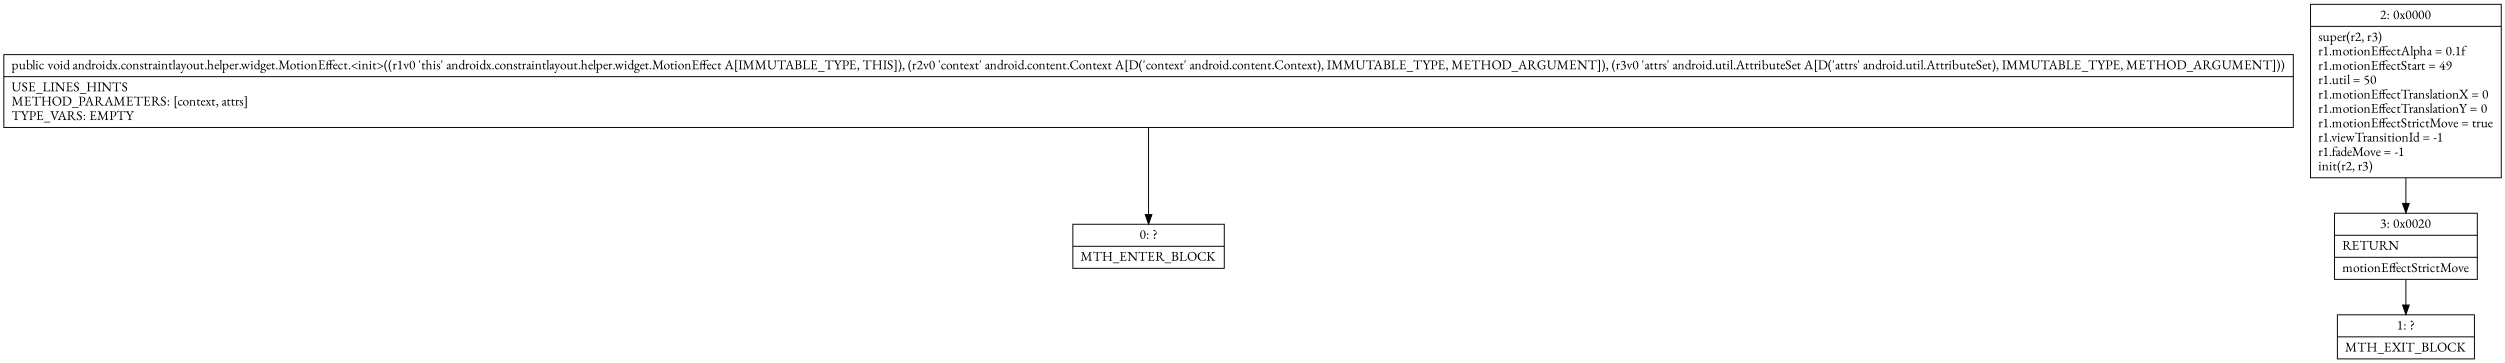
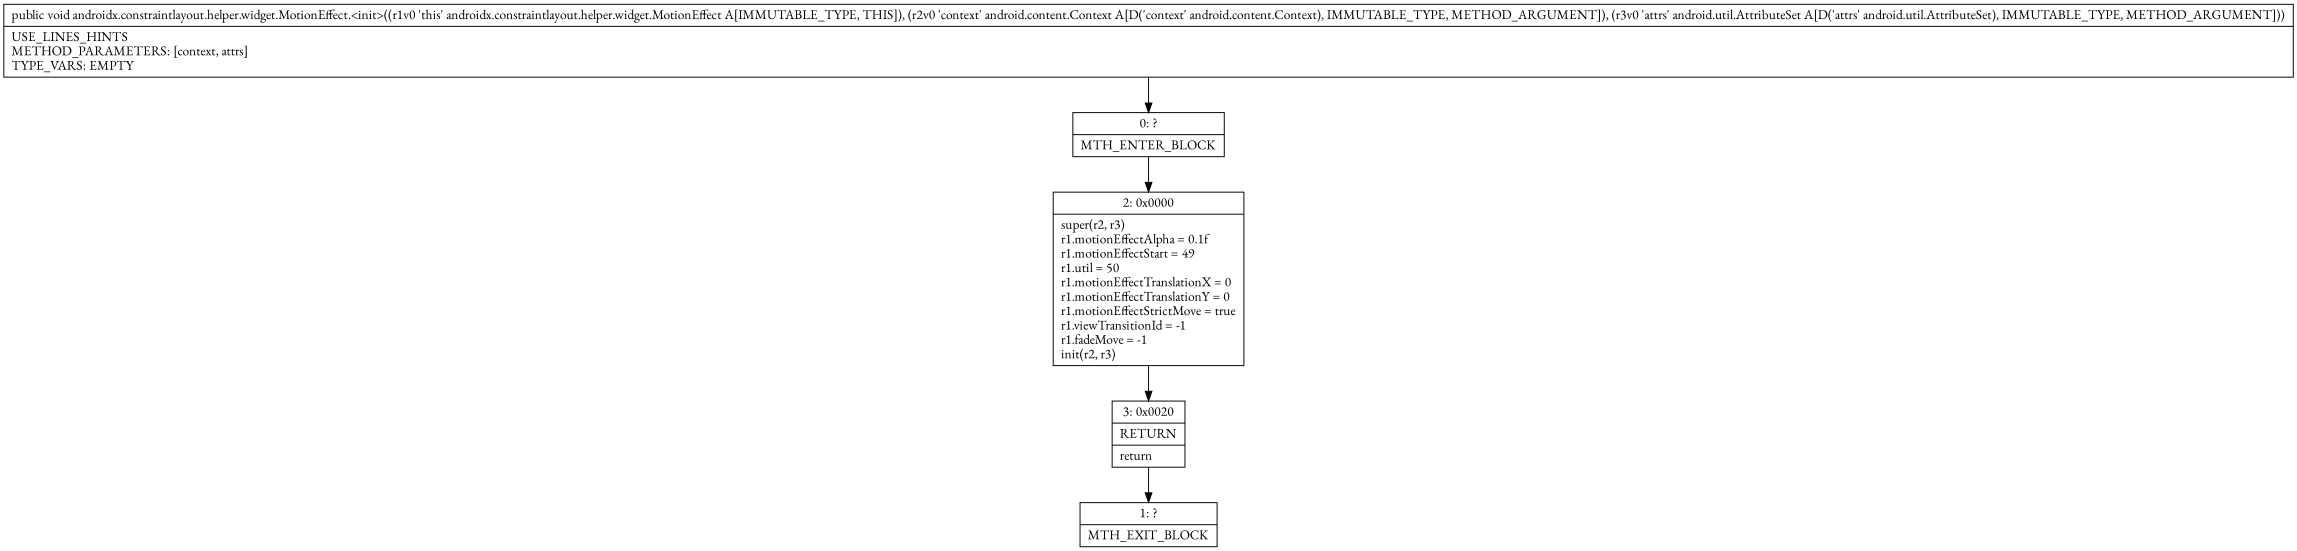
none -> (1149, 169)
(2406, 268) -> (1136, 456)
